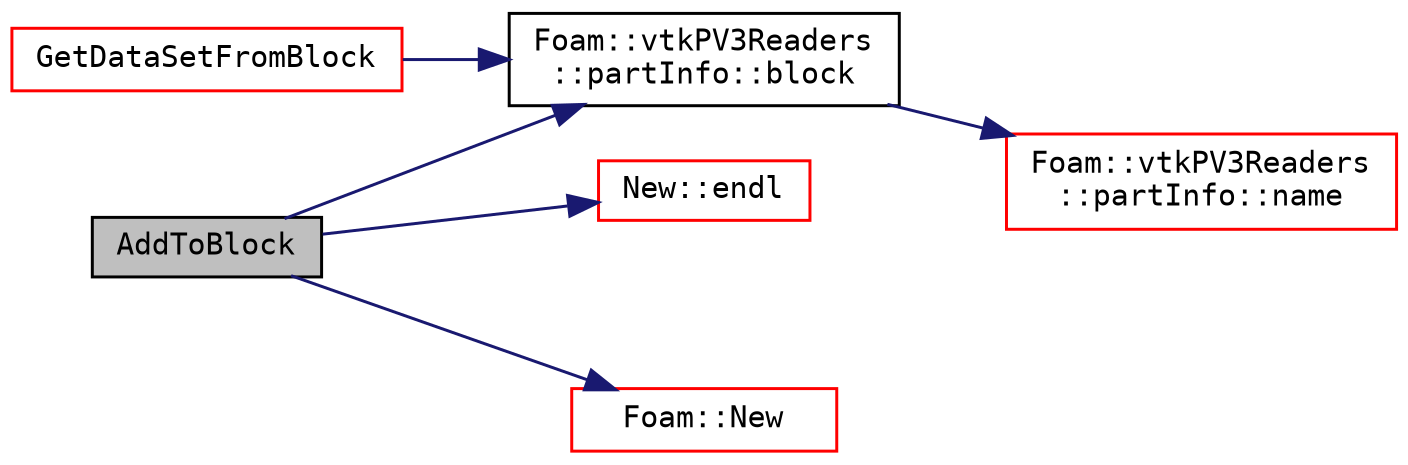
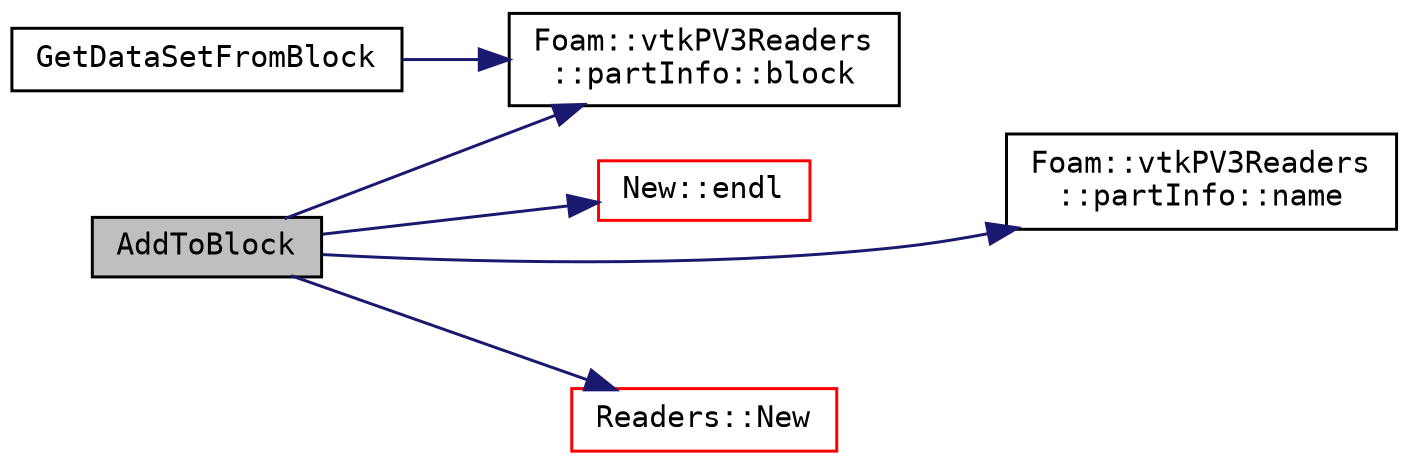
(207, 60) -> (207, 60)
(935, 116) -> (656, 261)
(1202, 182) -> (1202, 182)
(704, 420) -> (704, 420)
